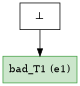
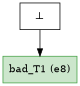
(40, 70) -> (40, 70)
